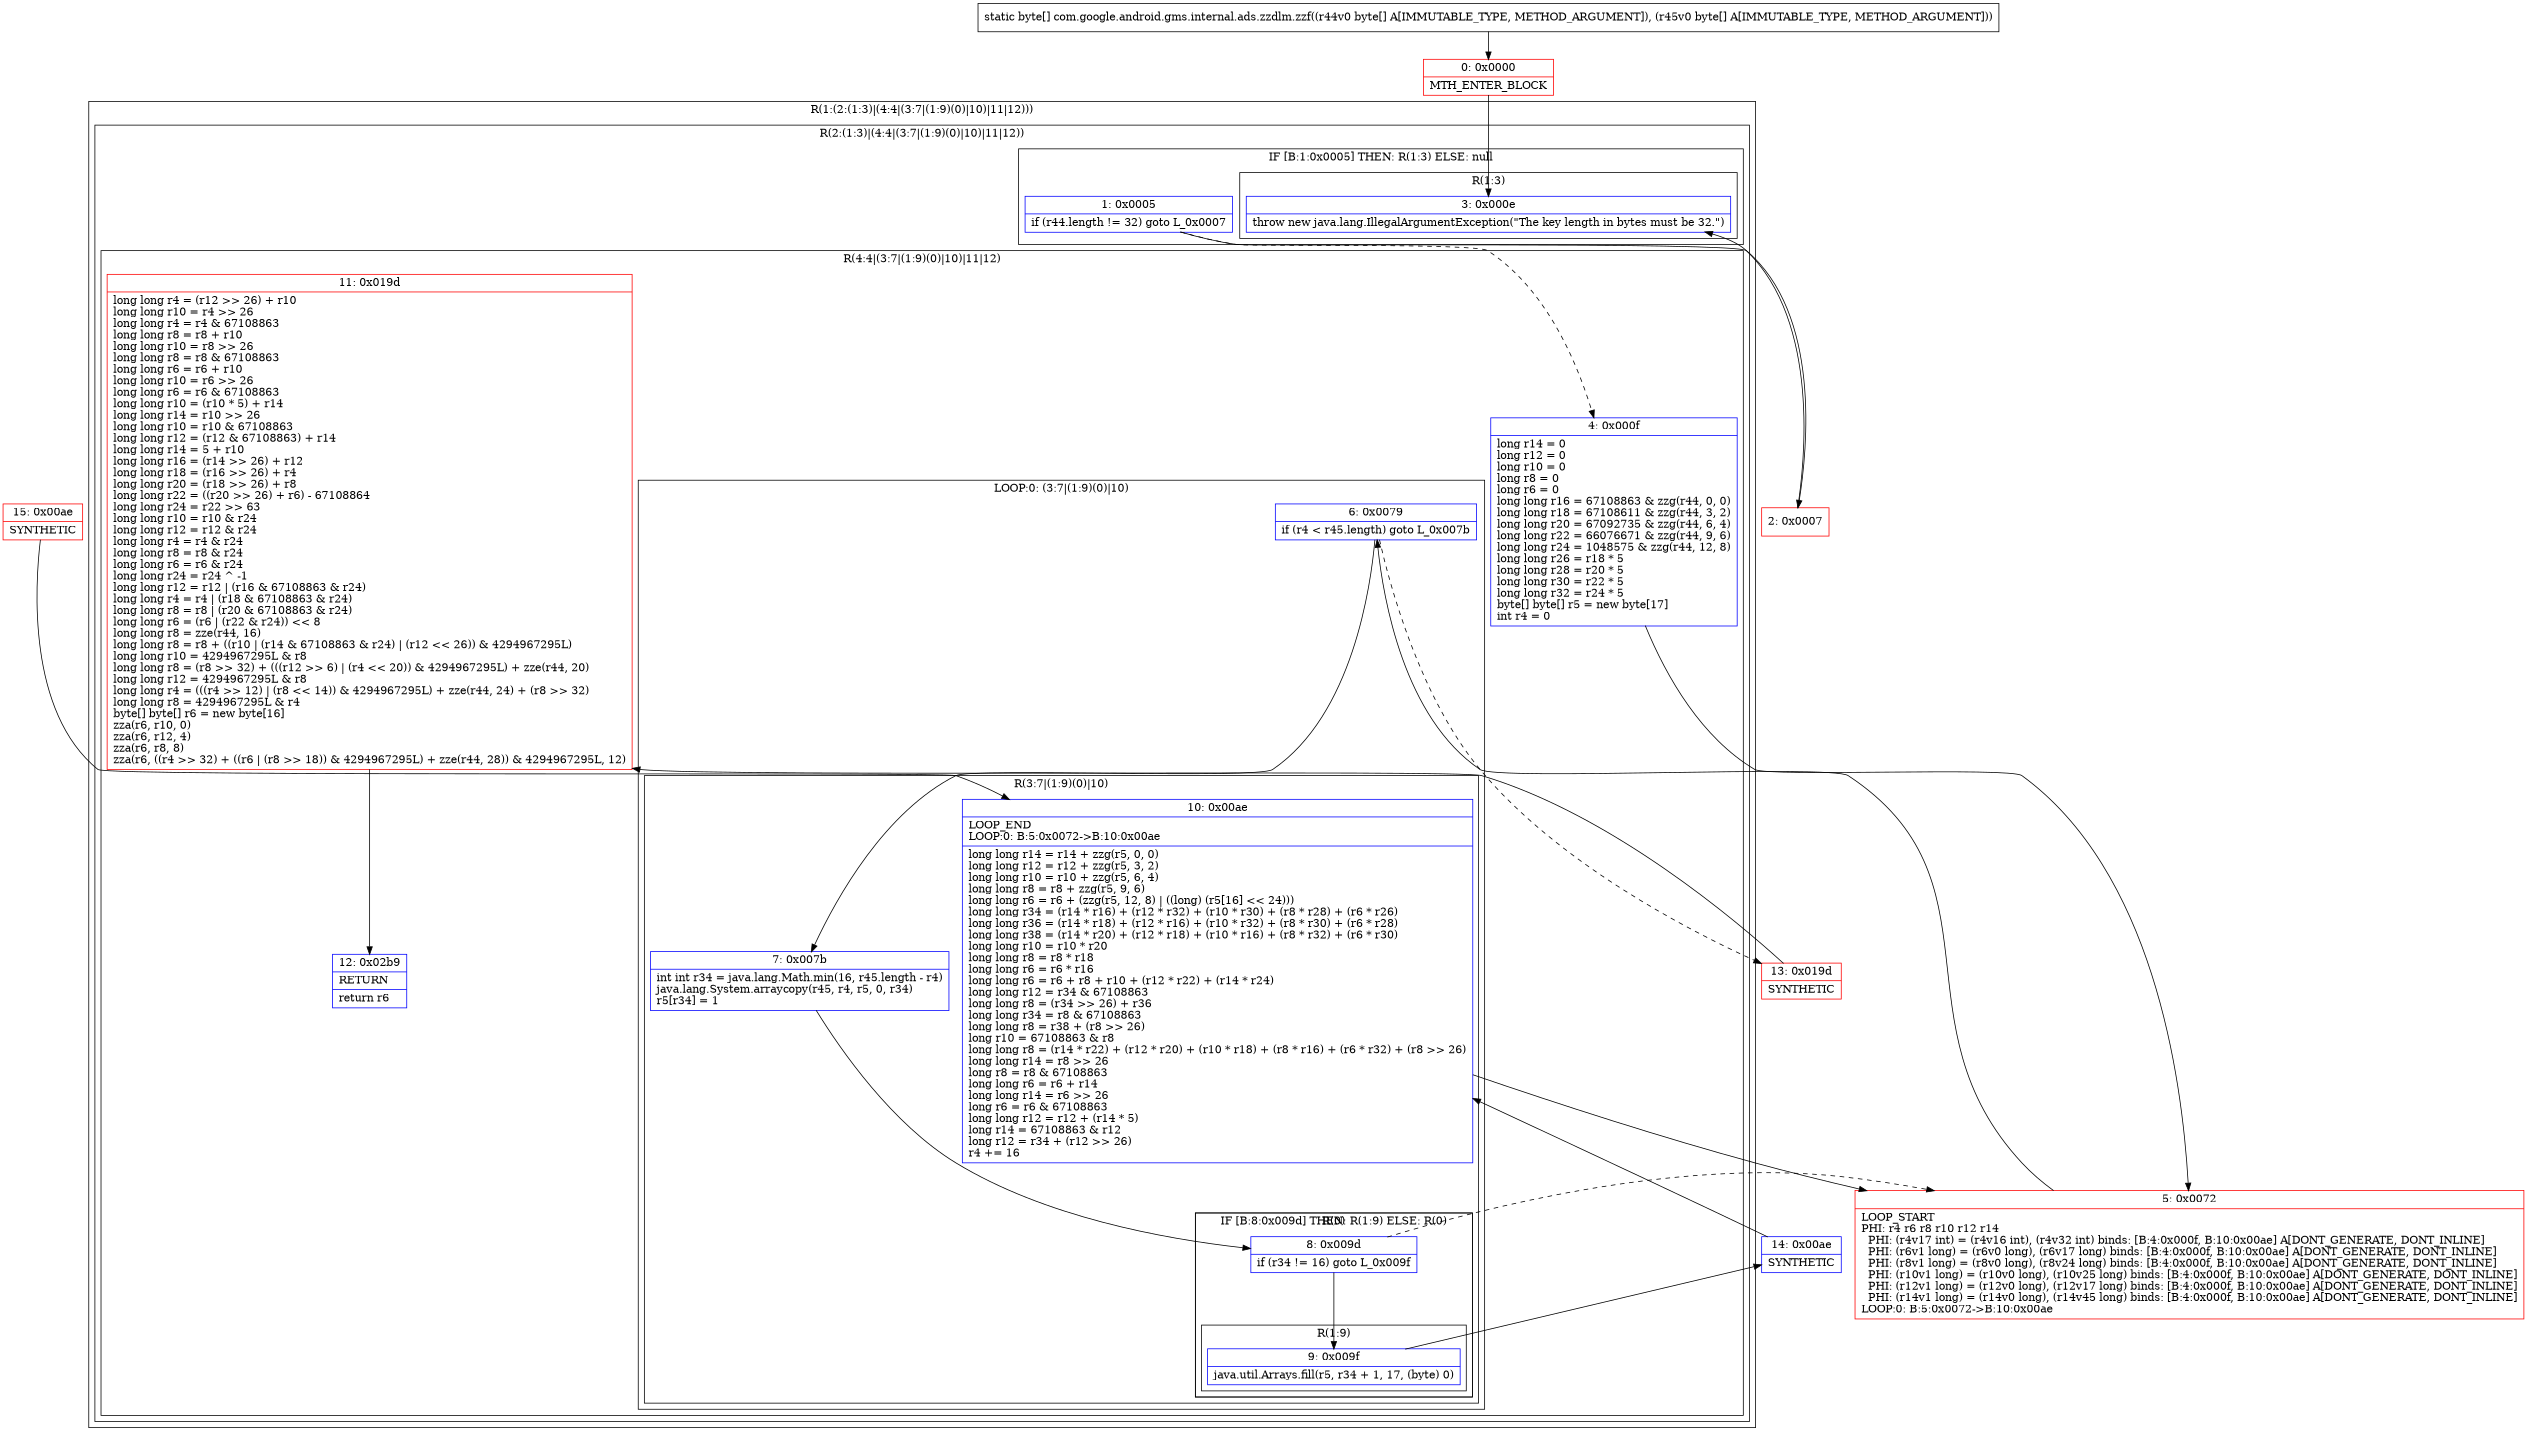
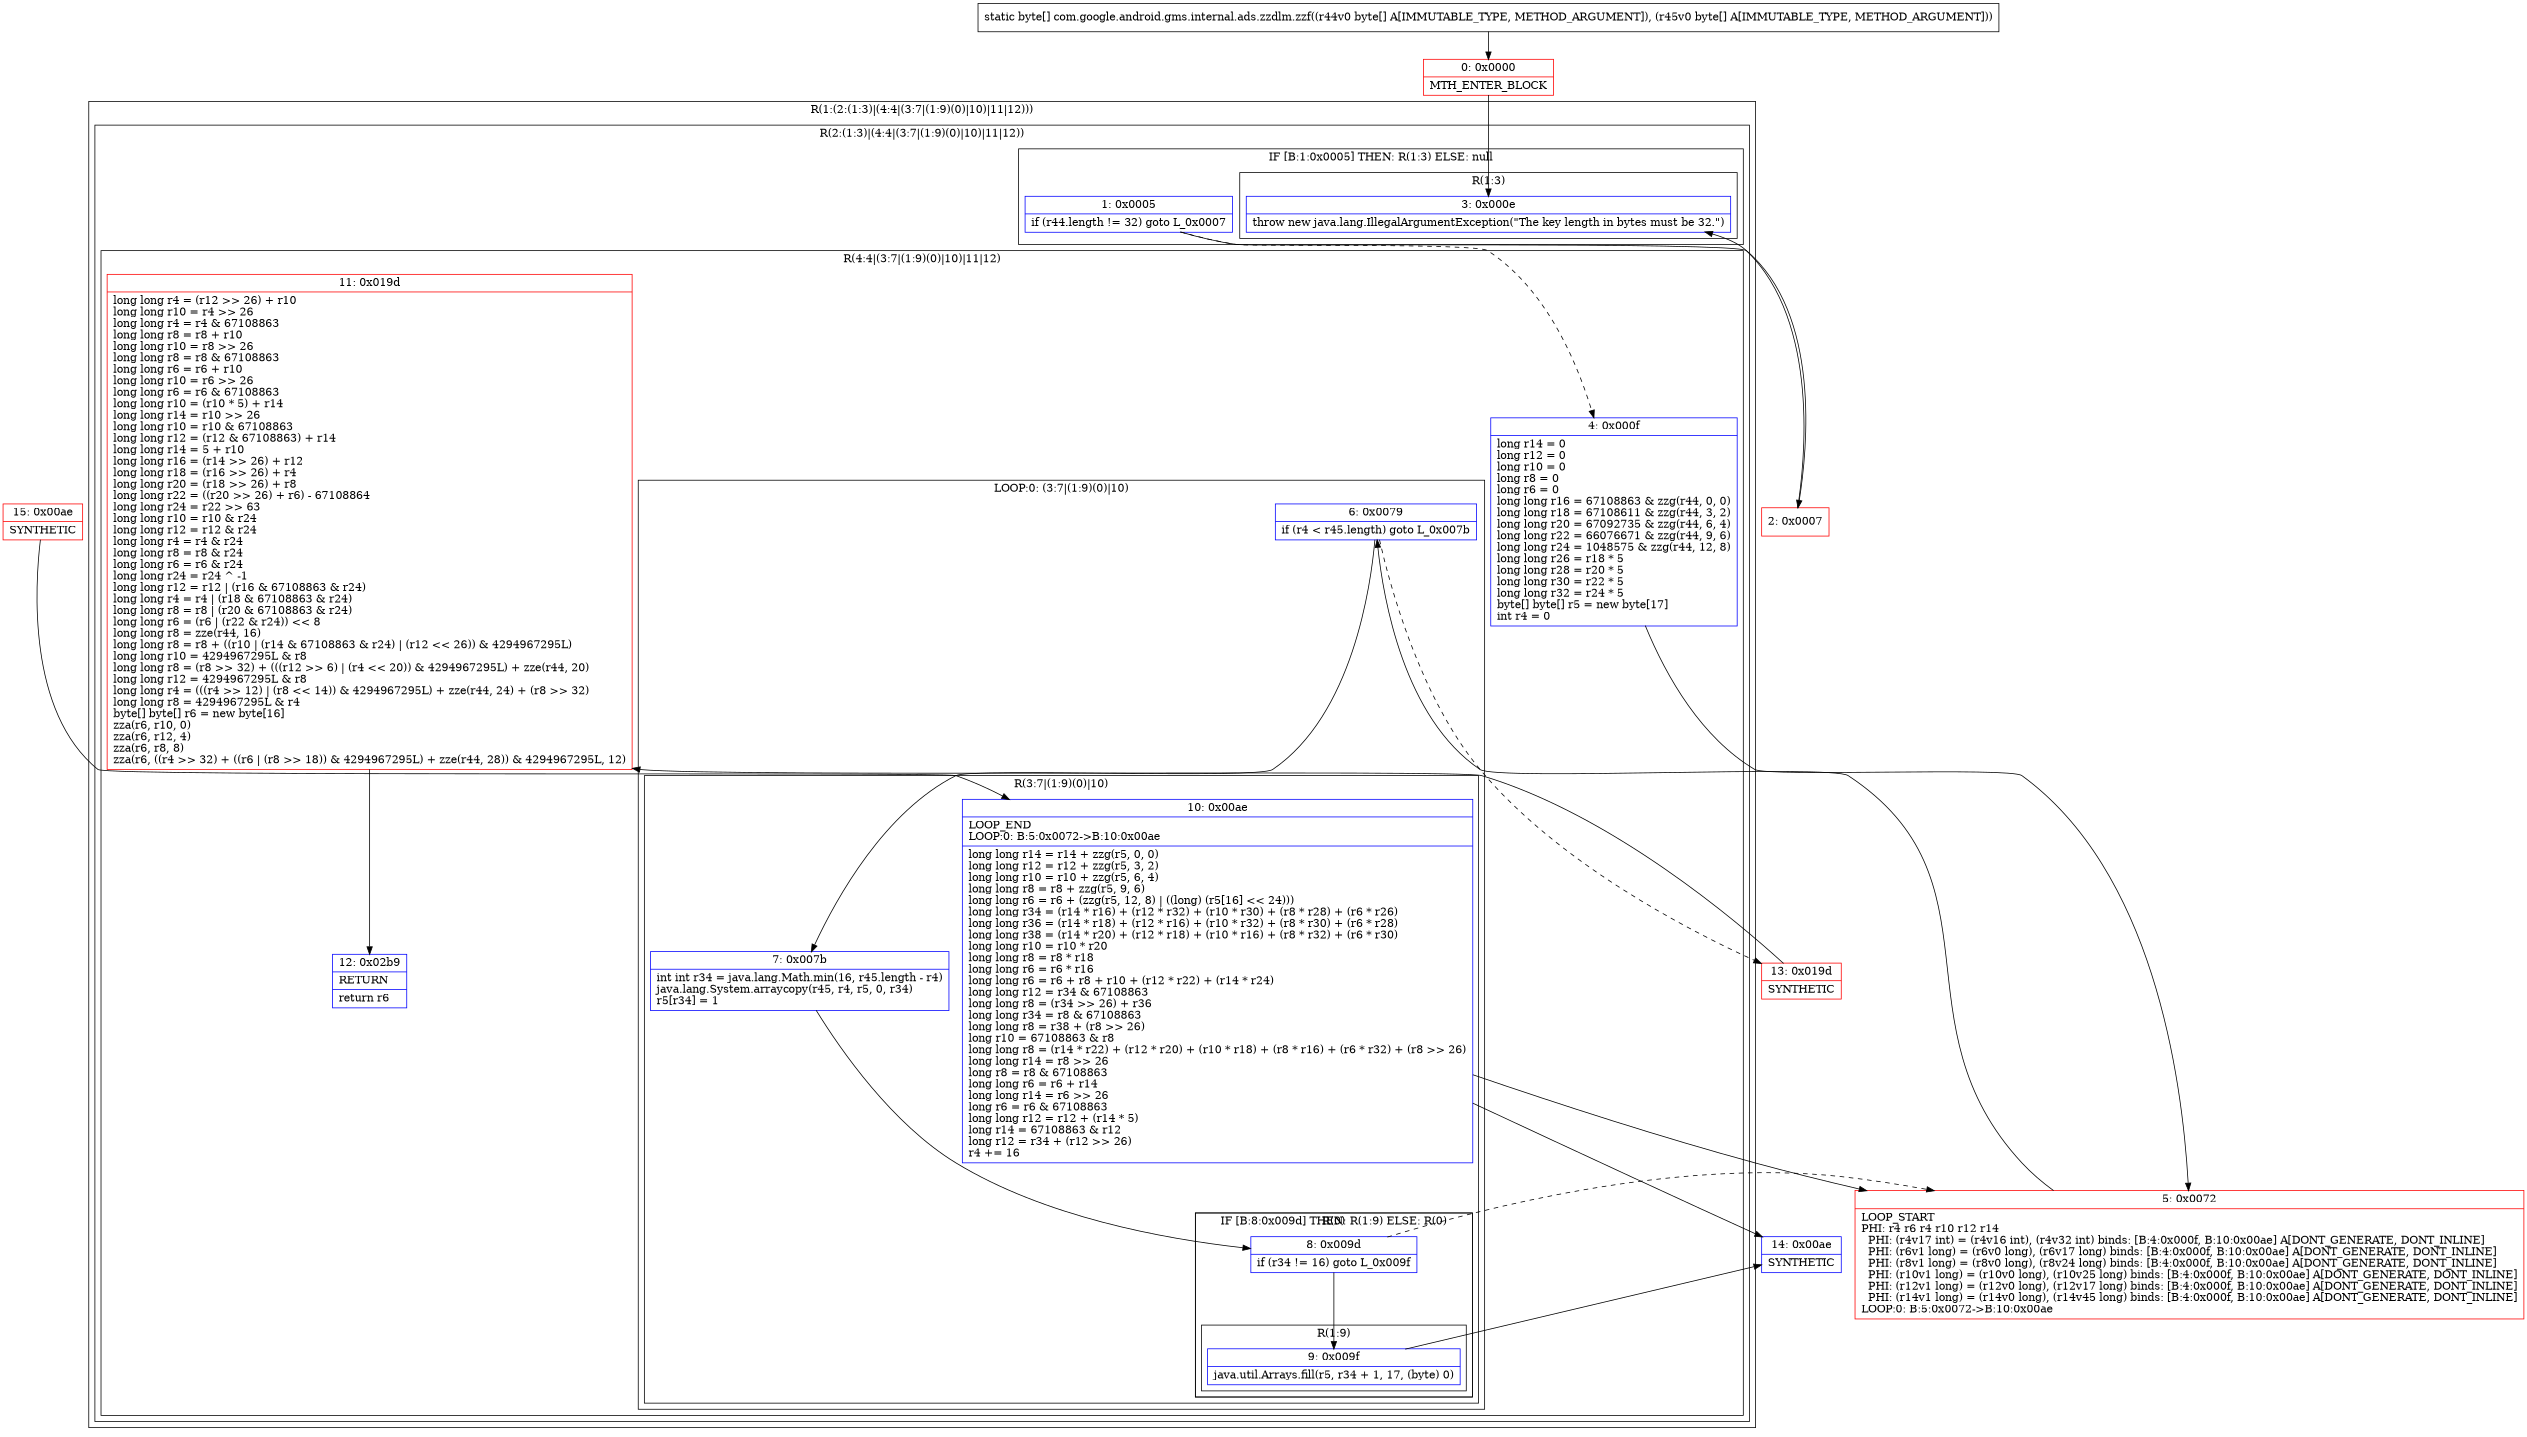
(1624, 1169) -> (1614, 1169)
(1932, 1229) -> (1932, 1229)
